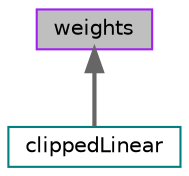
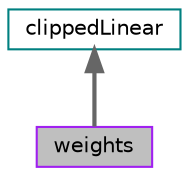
(94, 99) -> (94, 99)
